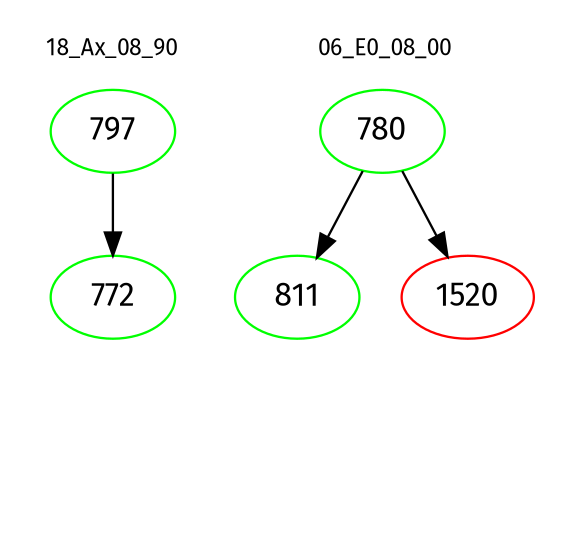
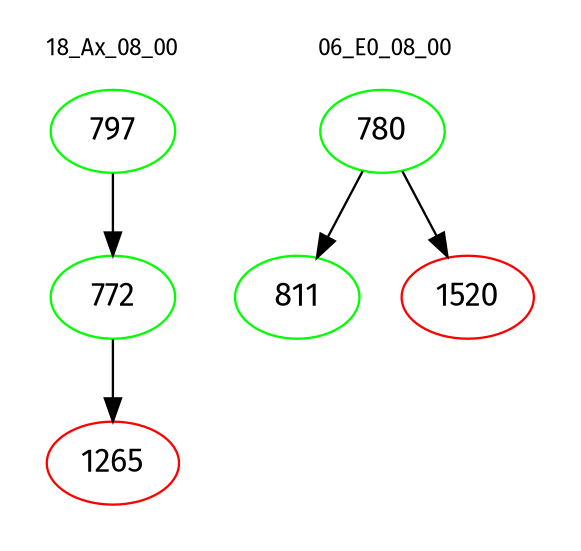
(113, 50) -> (113, 50)
none -> (113, 463)
